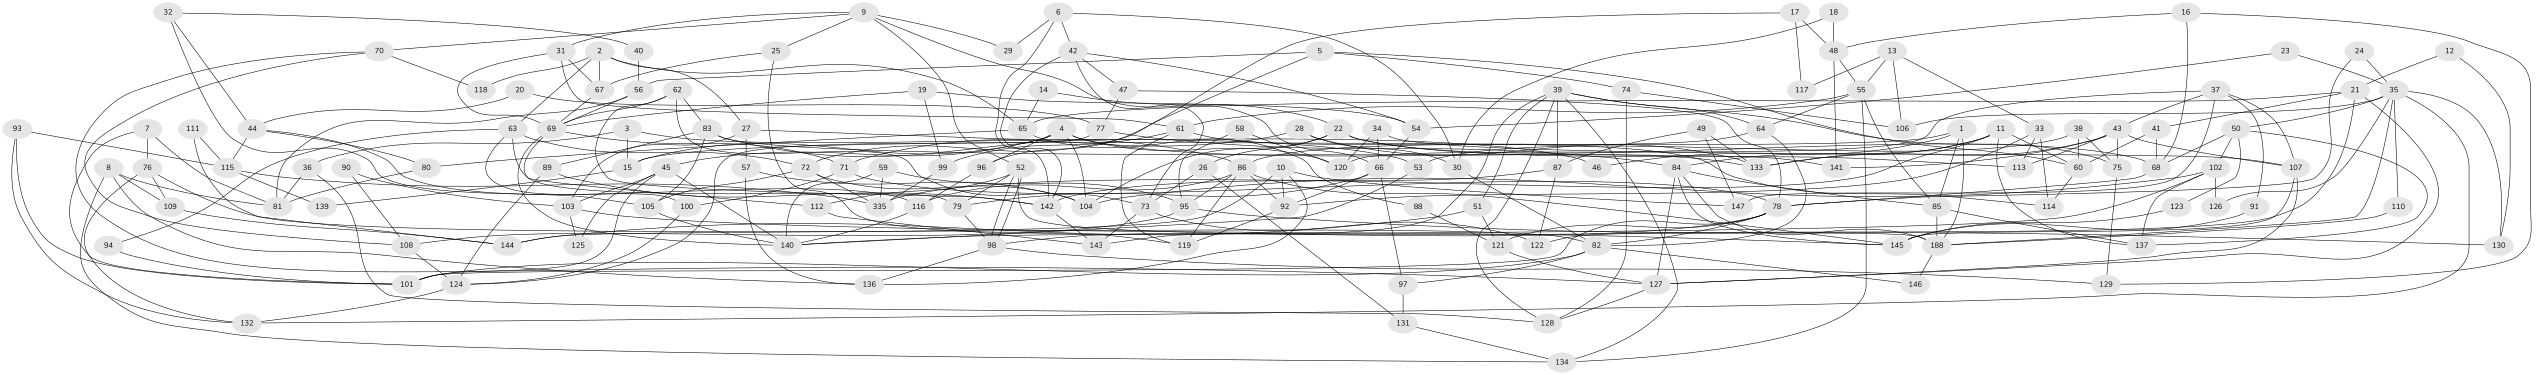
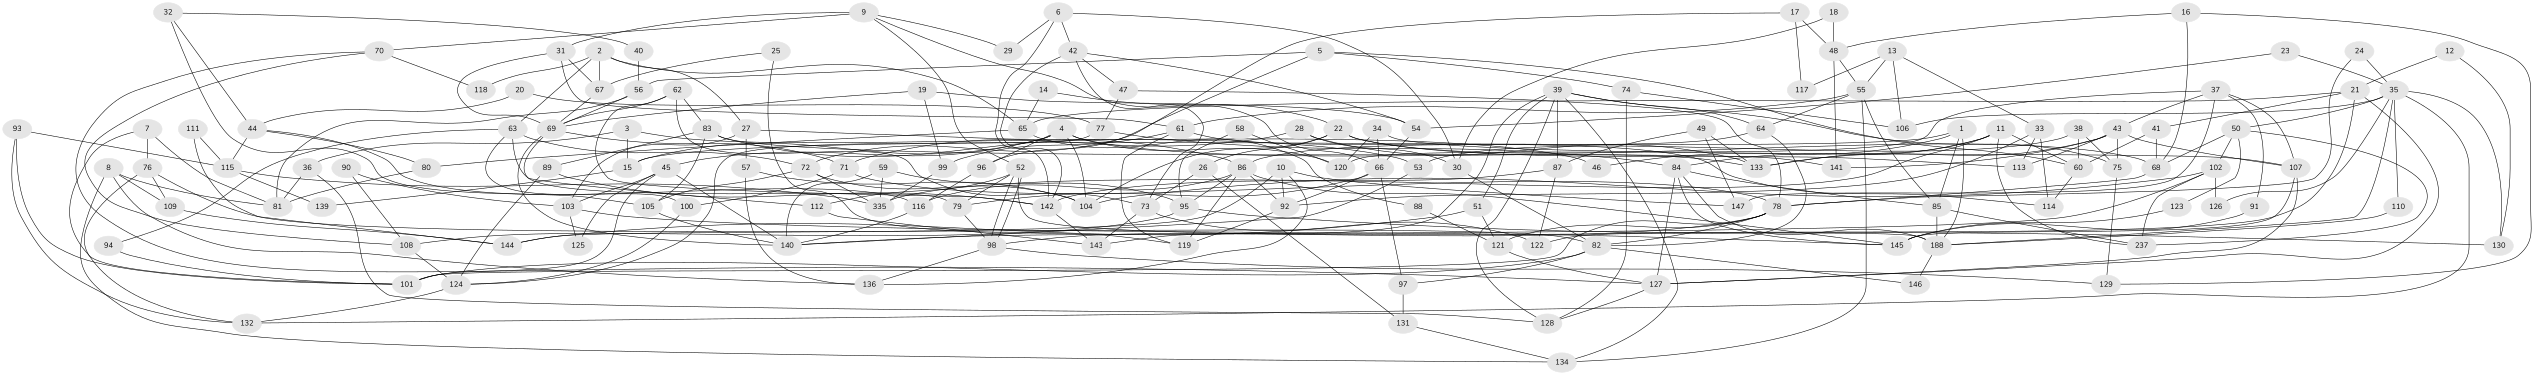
(820, 32) -> none
(2142, 246) -> (2142, 246)
